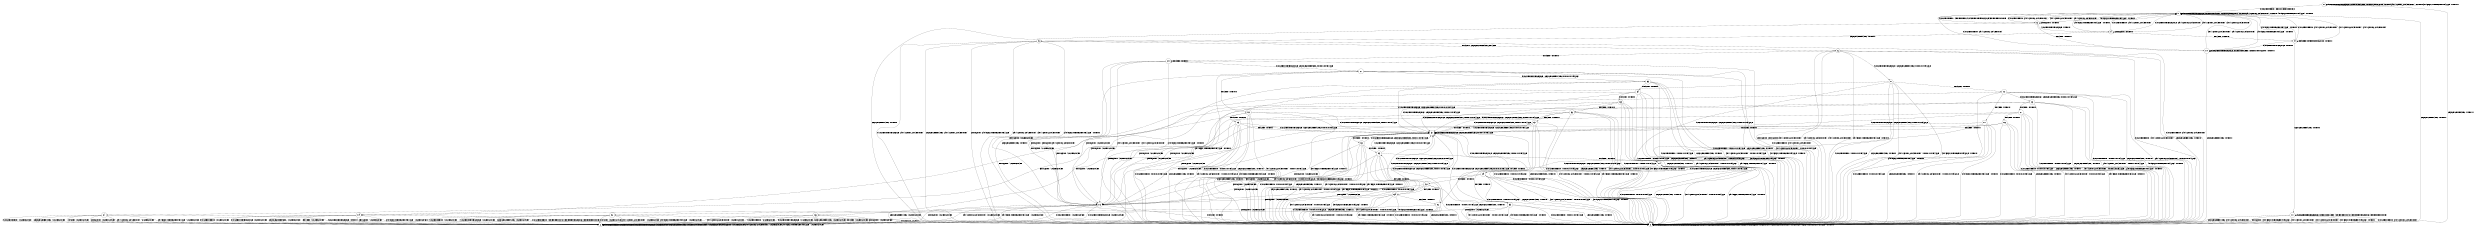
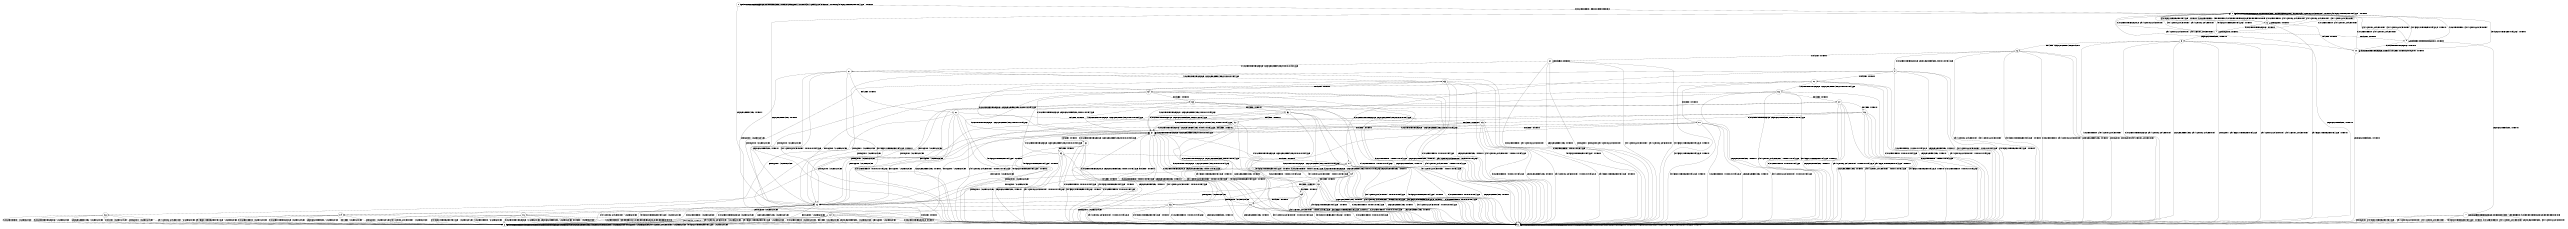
none -> (1683, 119)
none -> (1216, 129)
